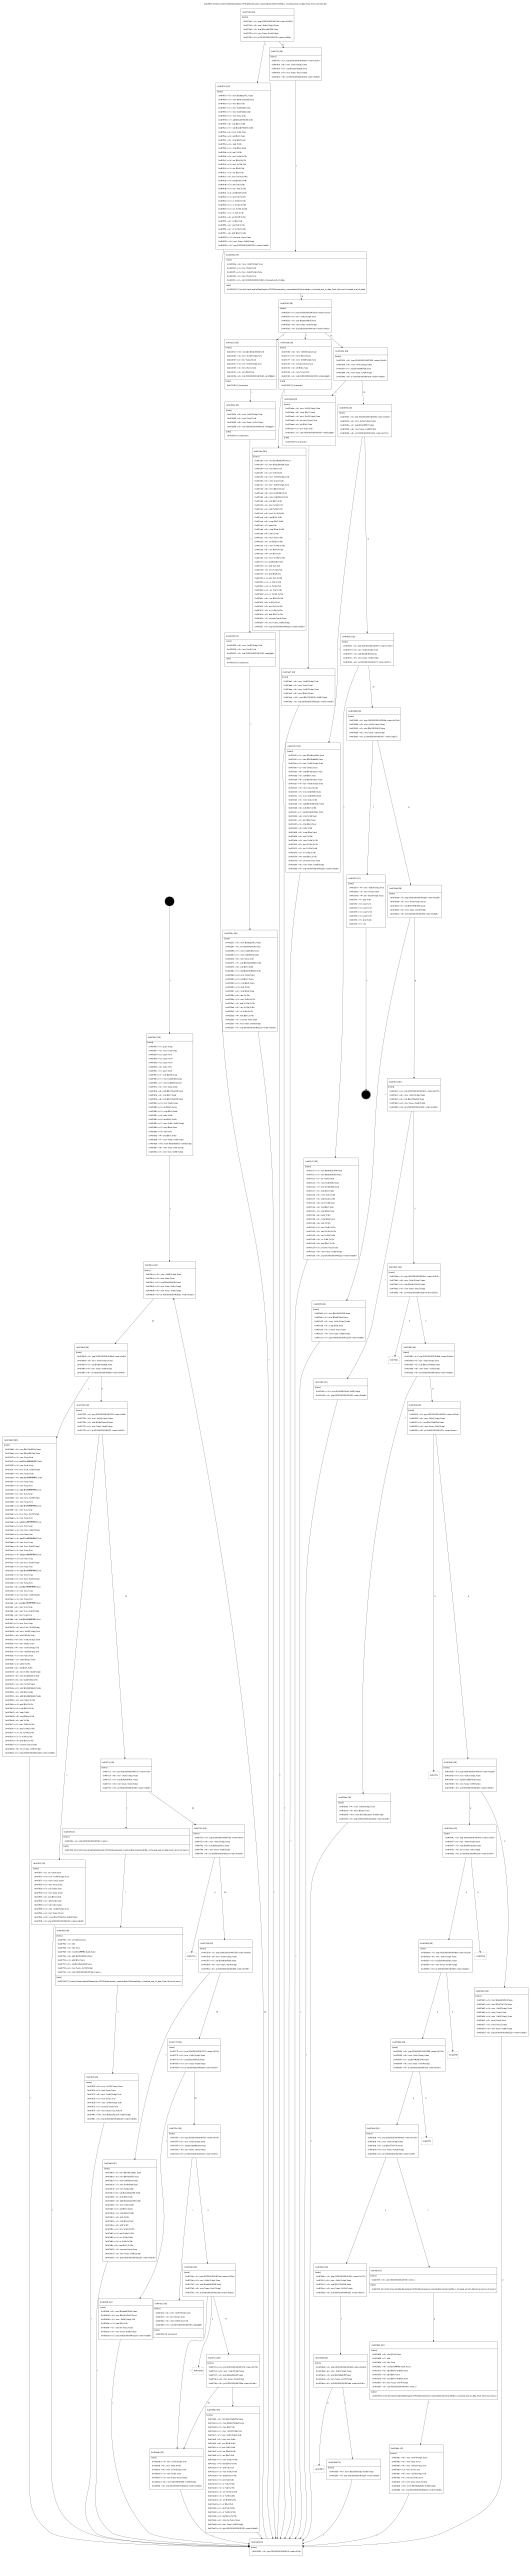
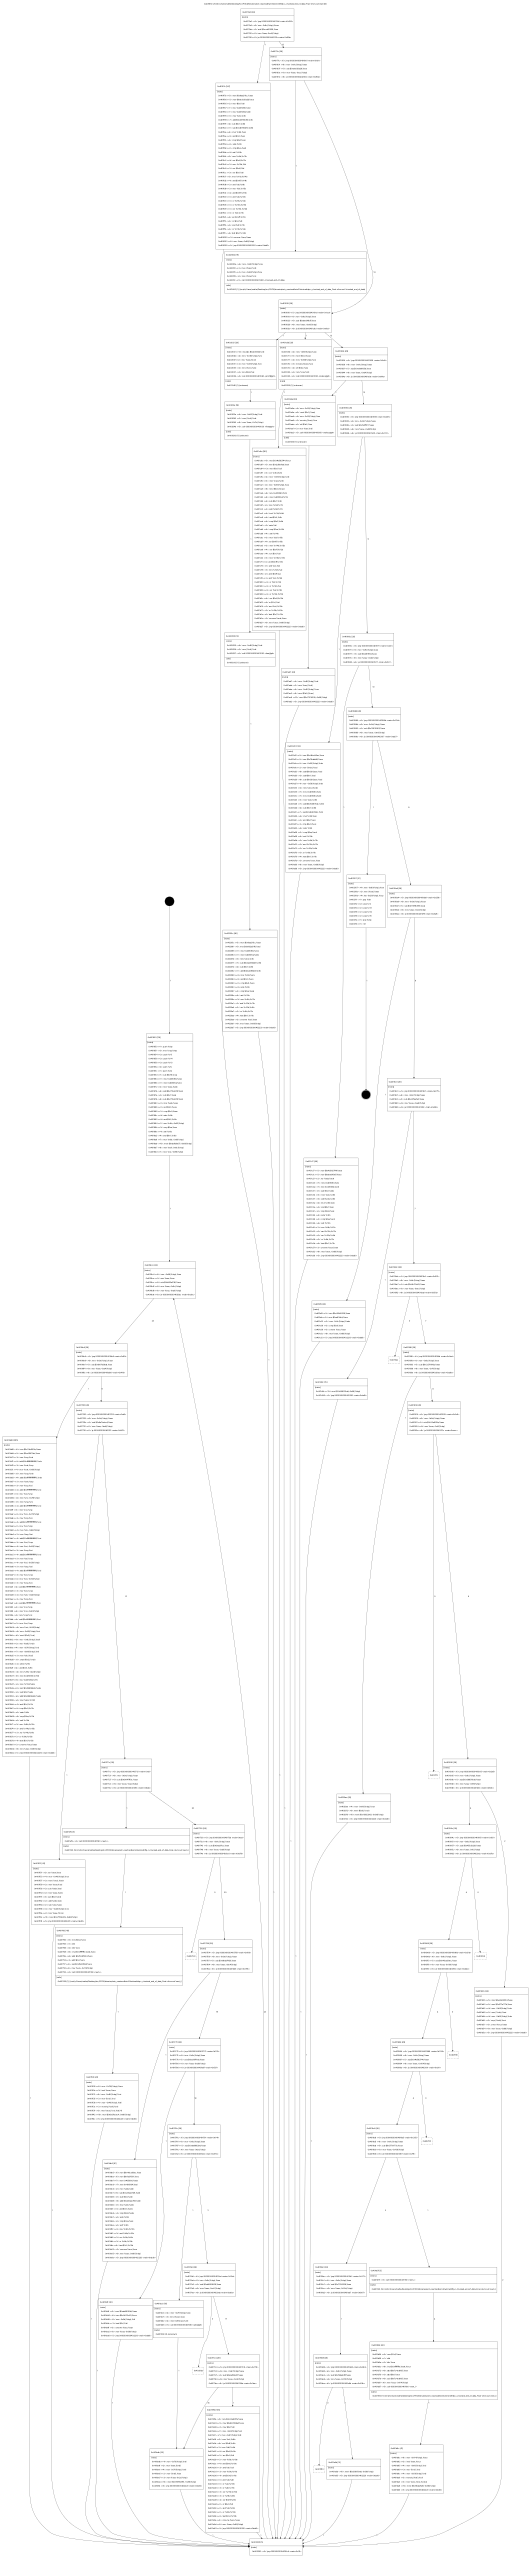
(301, 296) -> (355, 204)
(184, 2365) -> (177, 2393)
